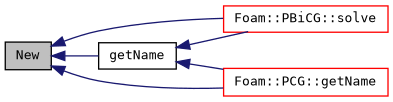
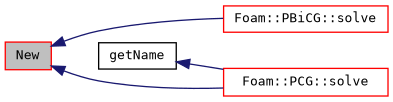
(219, 38) -> none
(28, 56) -> (28, 56)
(82, 56) -> none
(306, 82) -> (306, 82)
